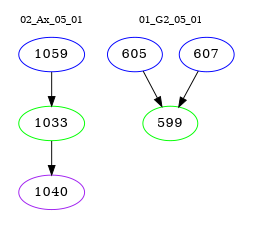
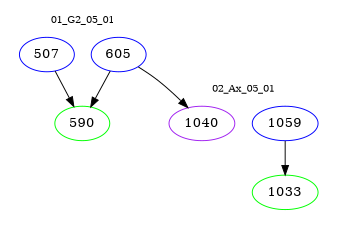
(207, 55) -> (47, 55)
(170, 123) -> (82, 123)
(52, 153) -> (168, 89)
